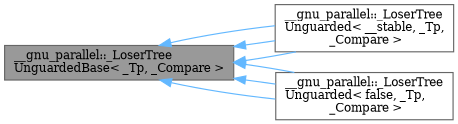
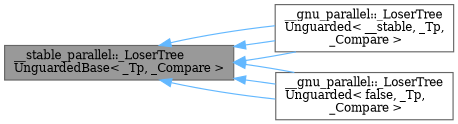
(119, 63) -> (119, 63)
